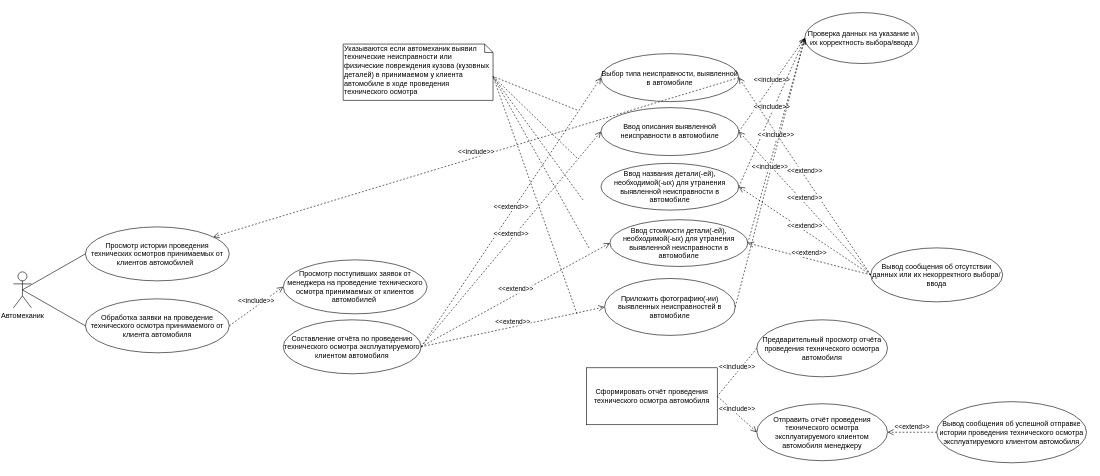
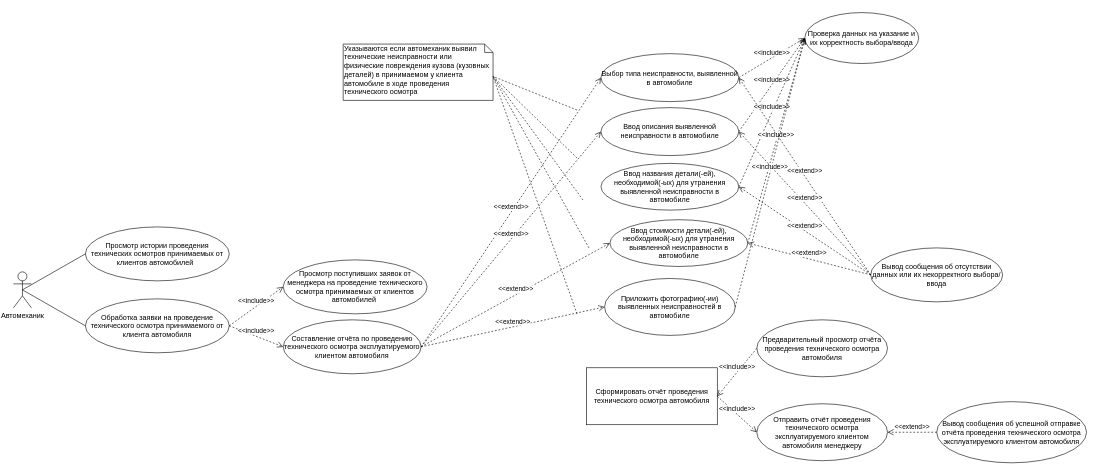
(457, 163) -> (771, 59)
none -> (256, 337)
(720, 393) -> (721, 392)
(1012, 433) -> (1012, 433)
